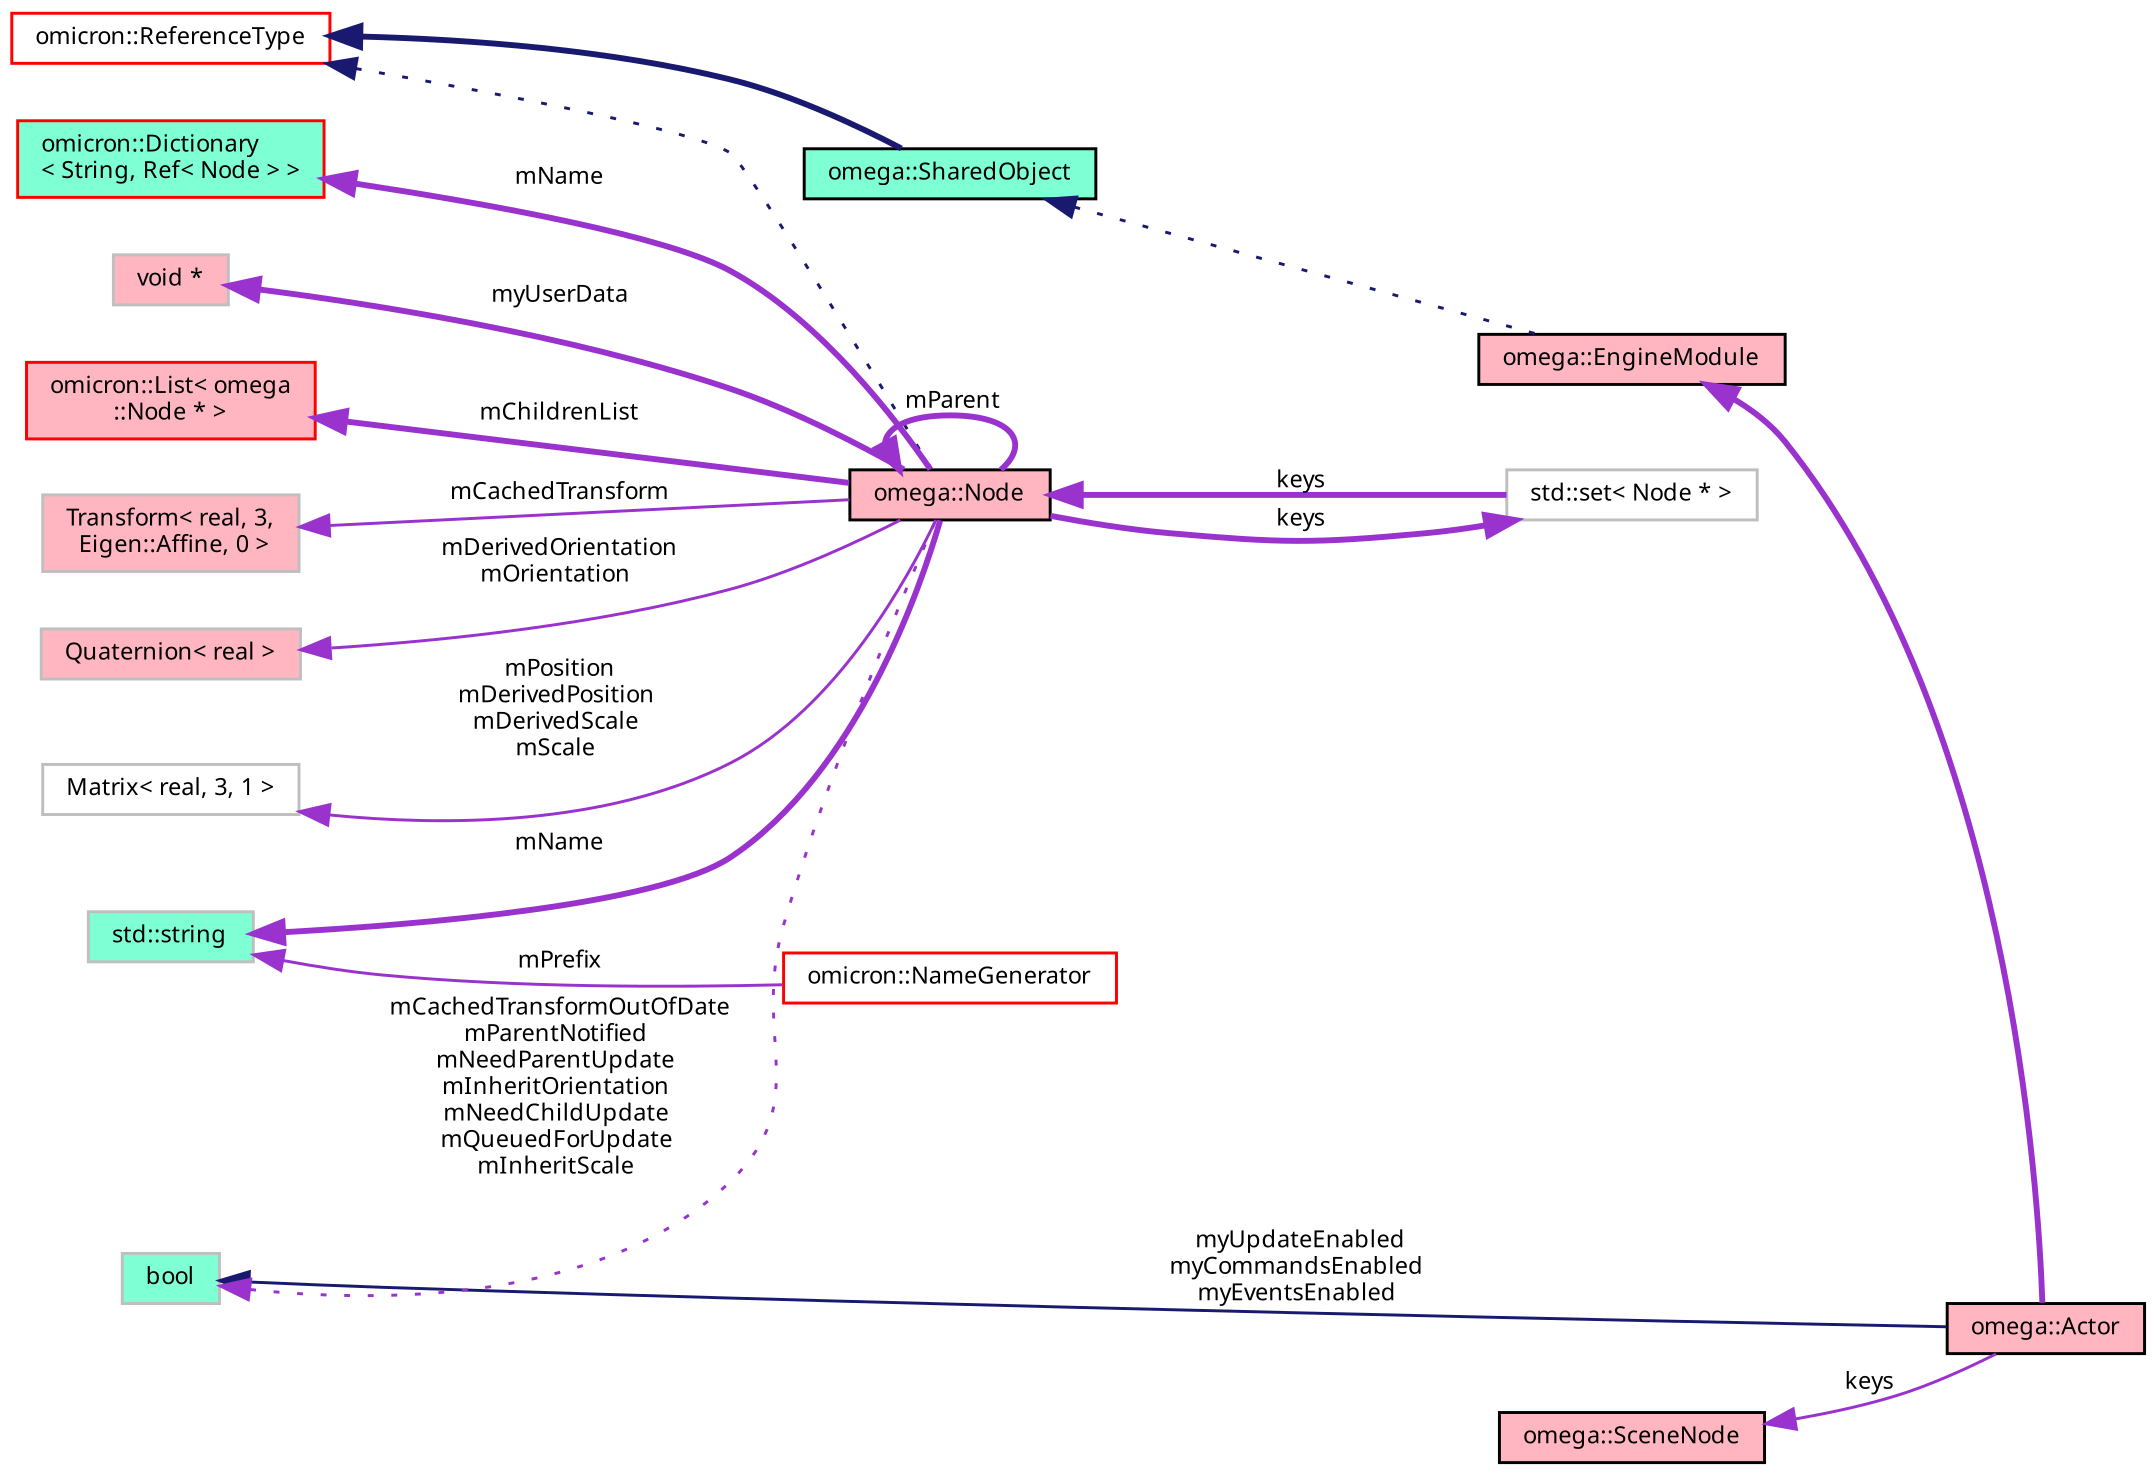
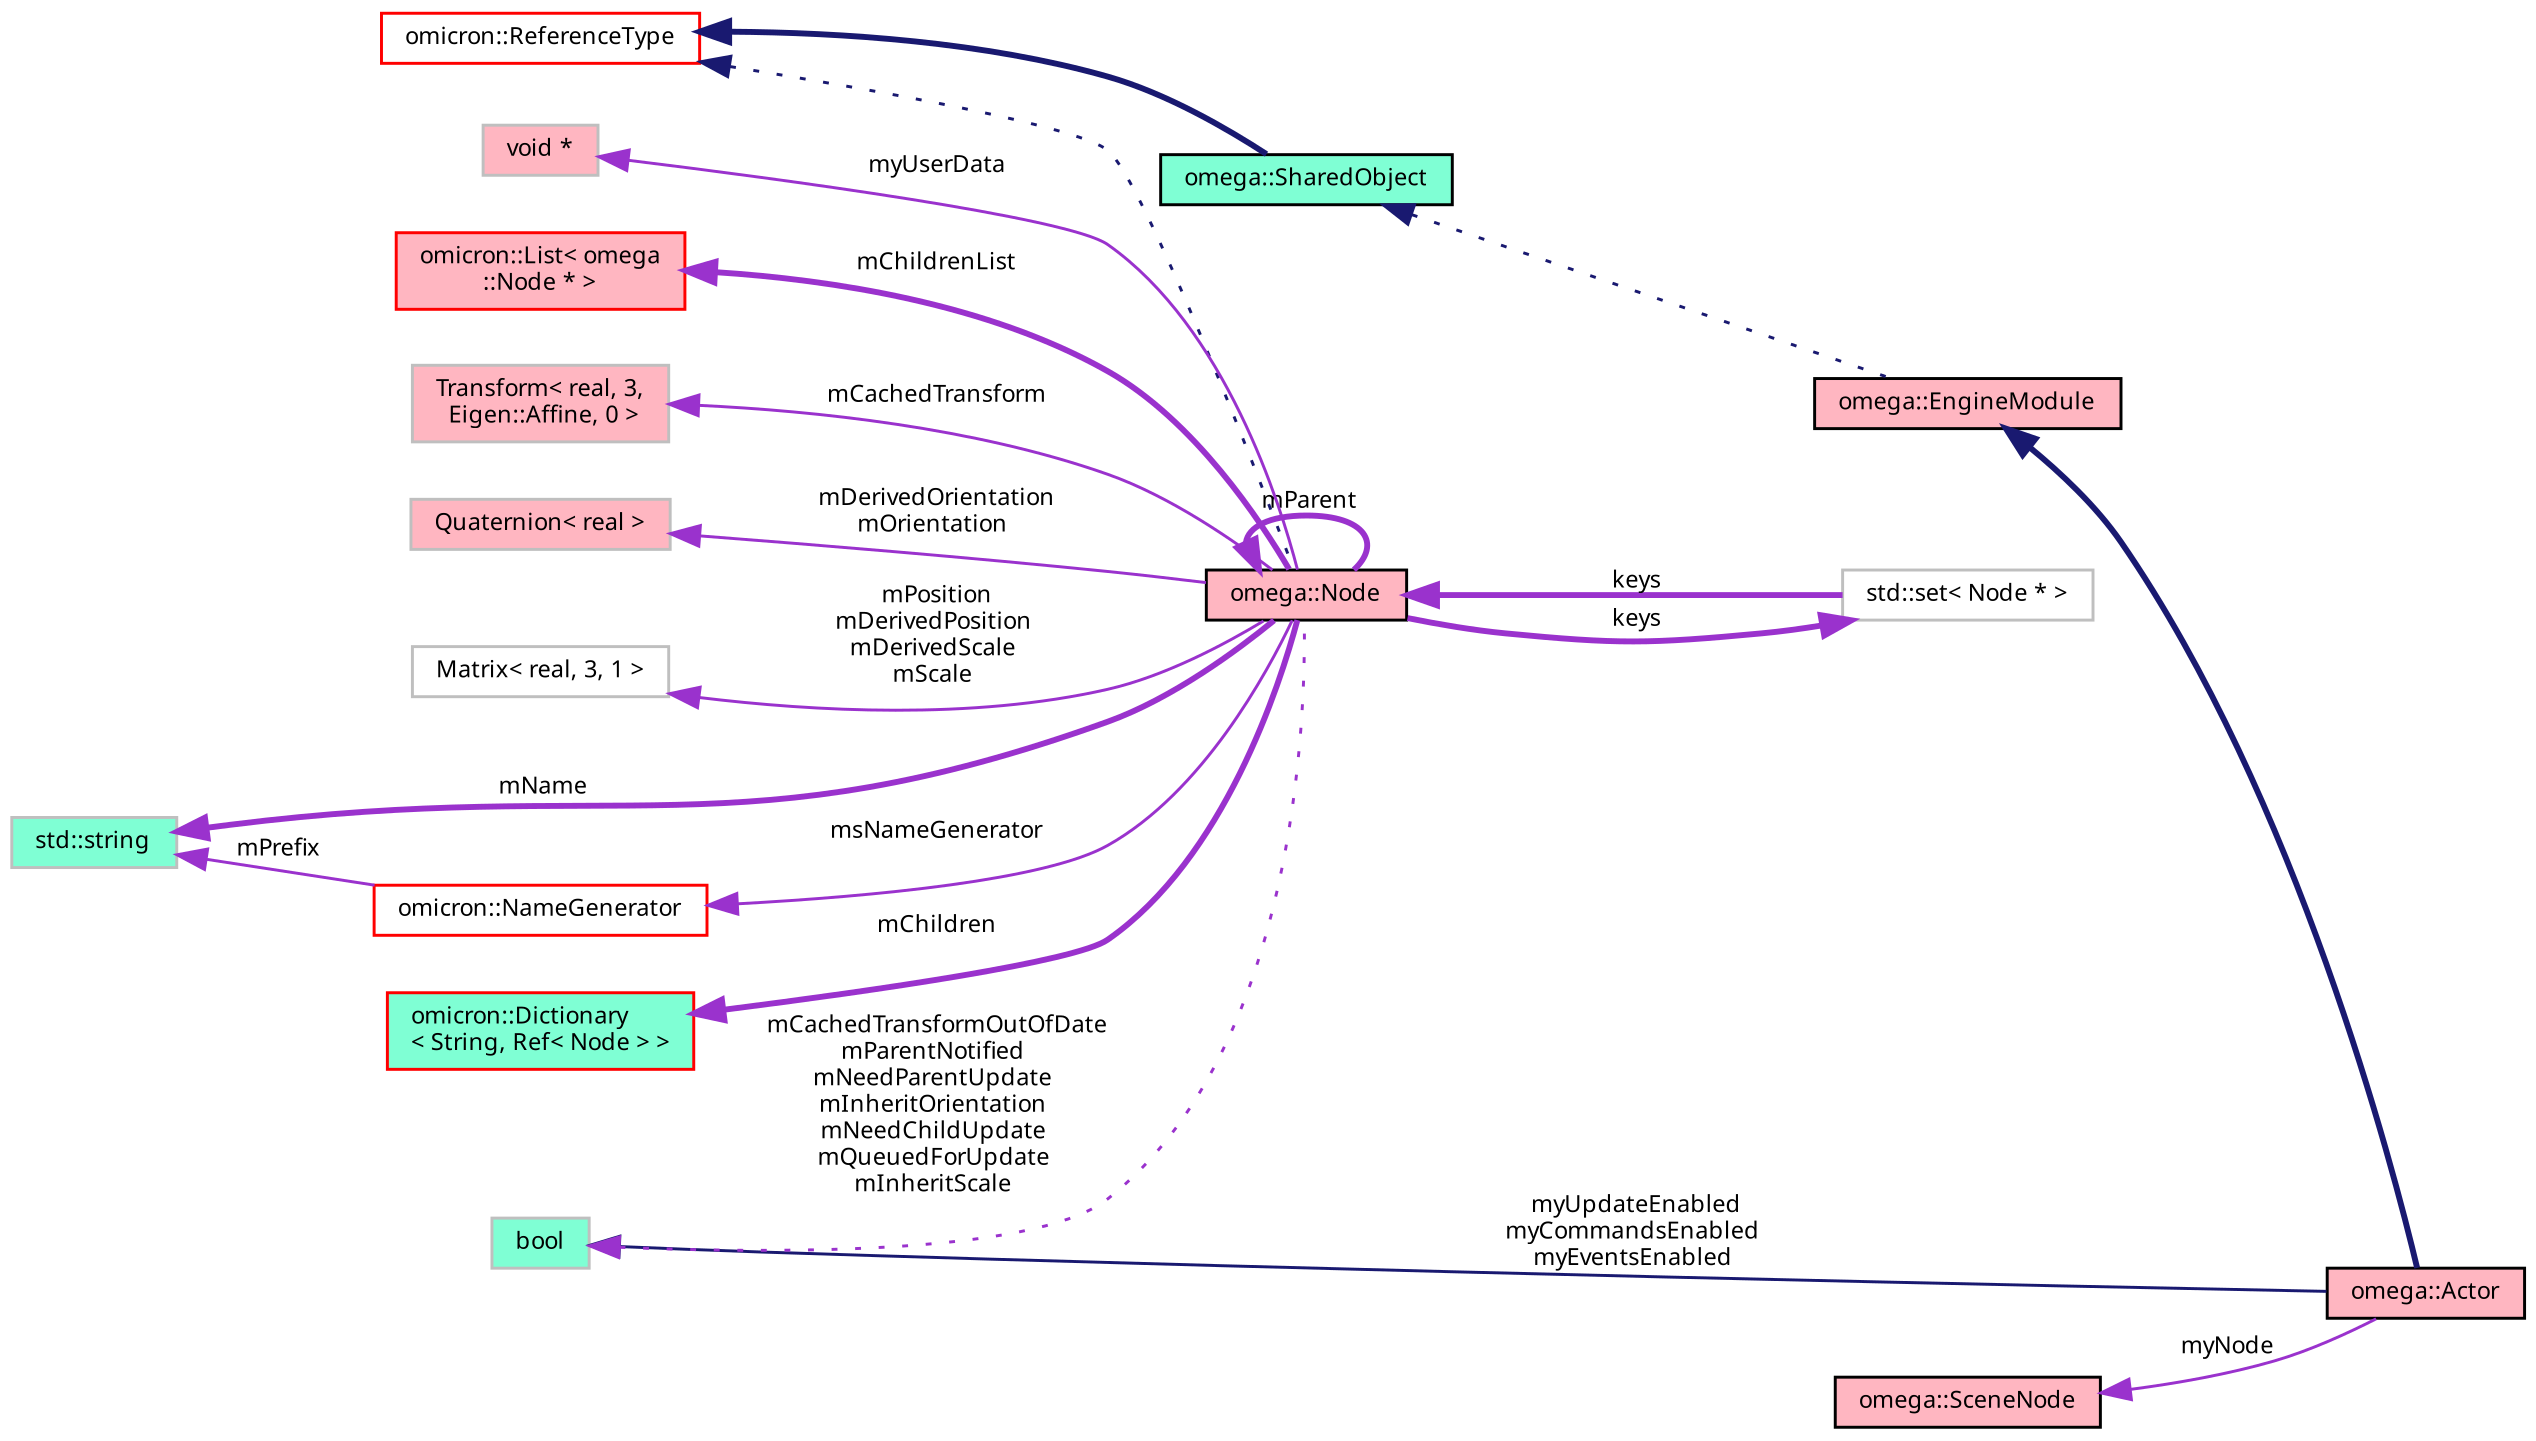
(557, 178) -> (934, 926)
(590, 349) -> (1059, 228)
(1967, 820) -> (2274, 831)
none -> (1070, 860)
(1866, 1383) -> (2224, 1348)
